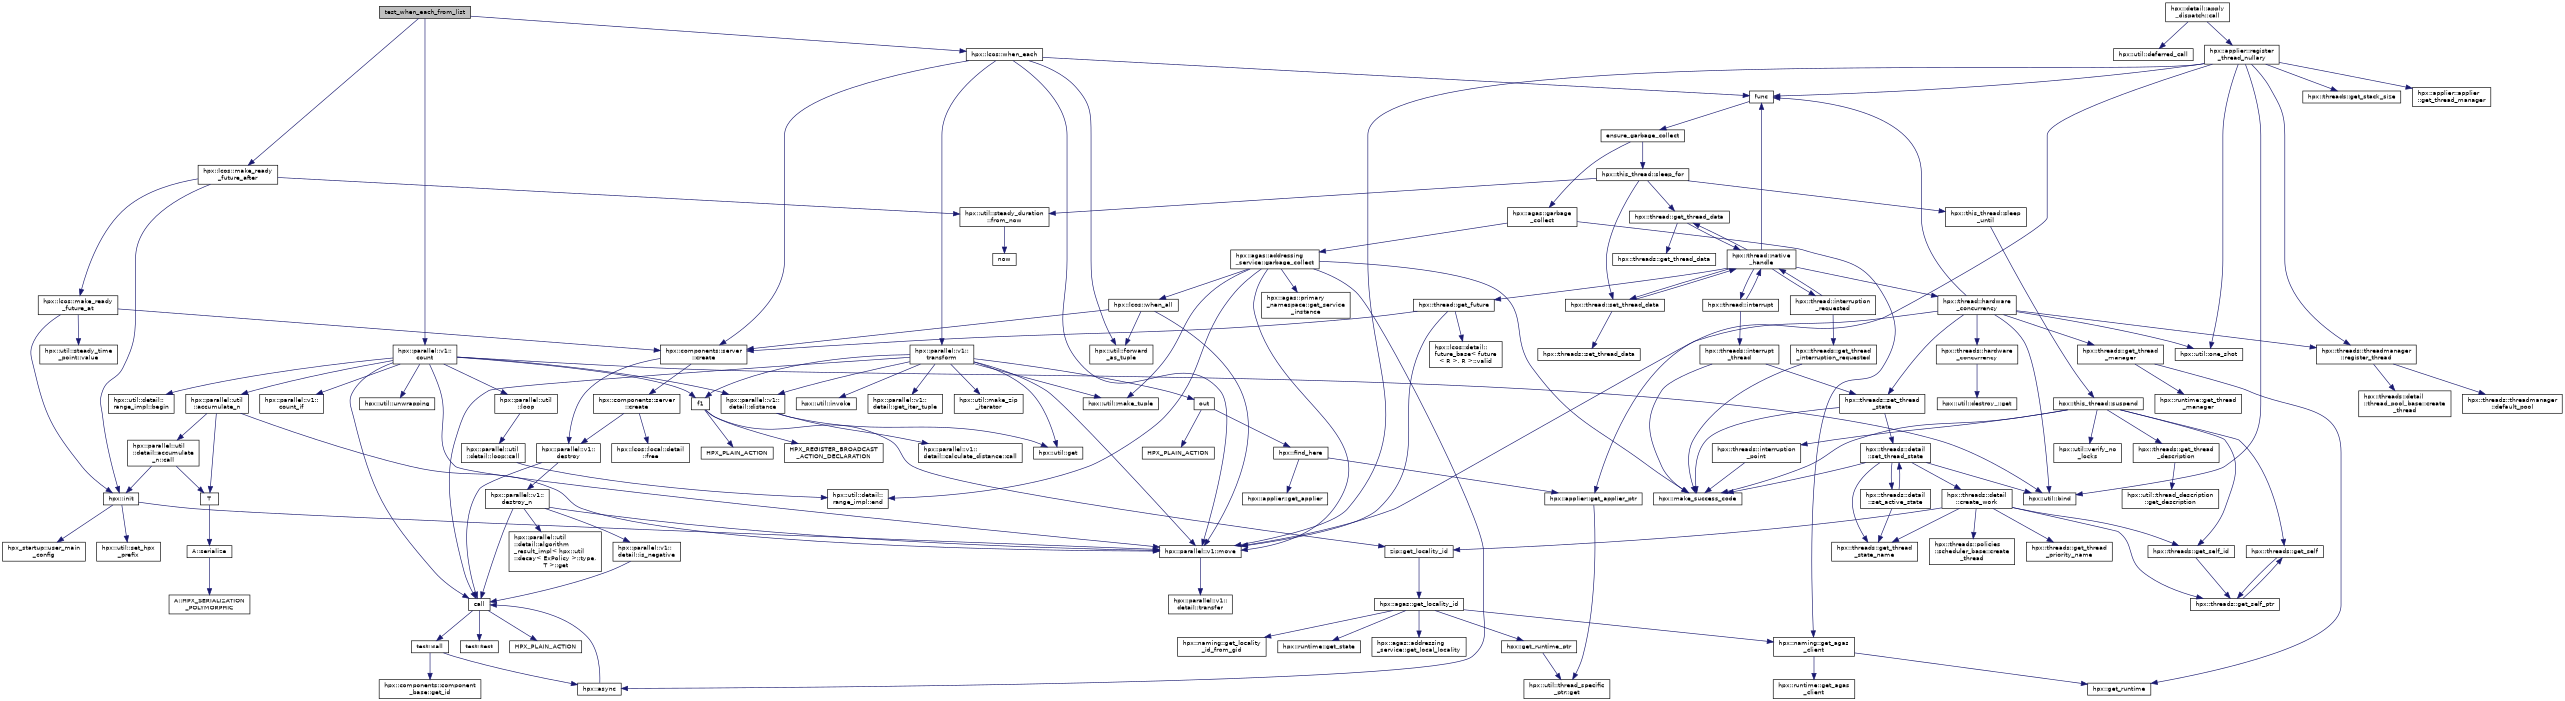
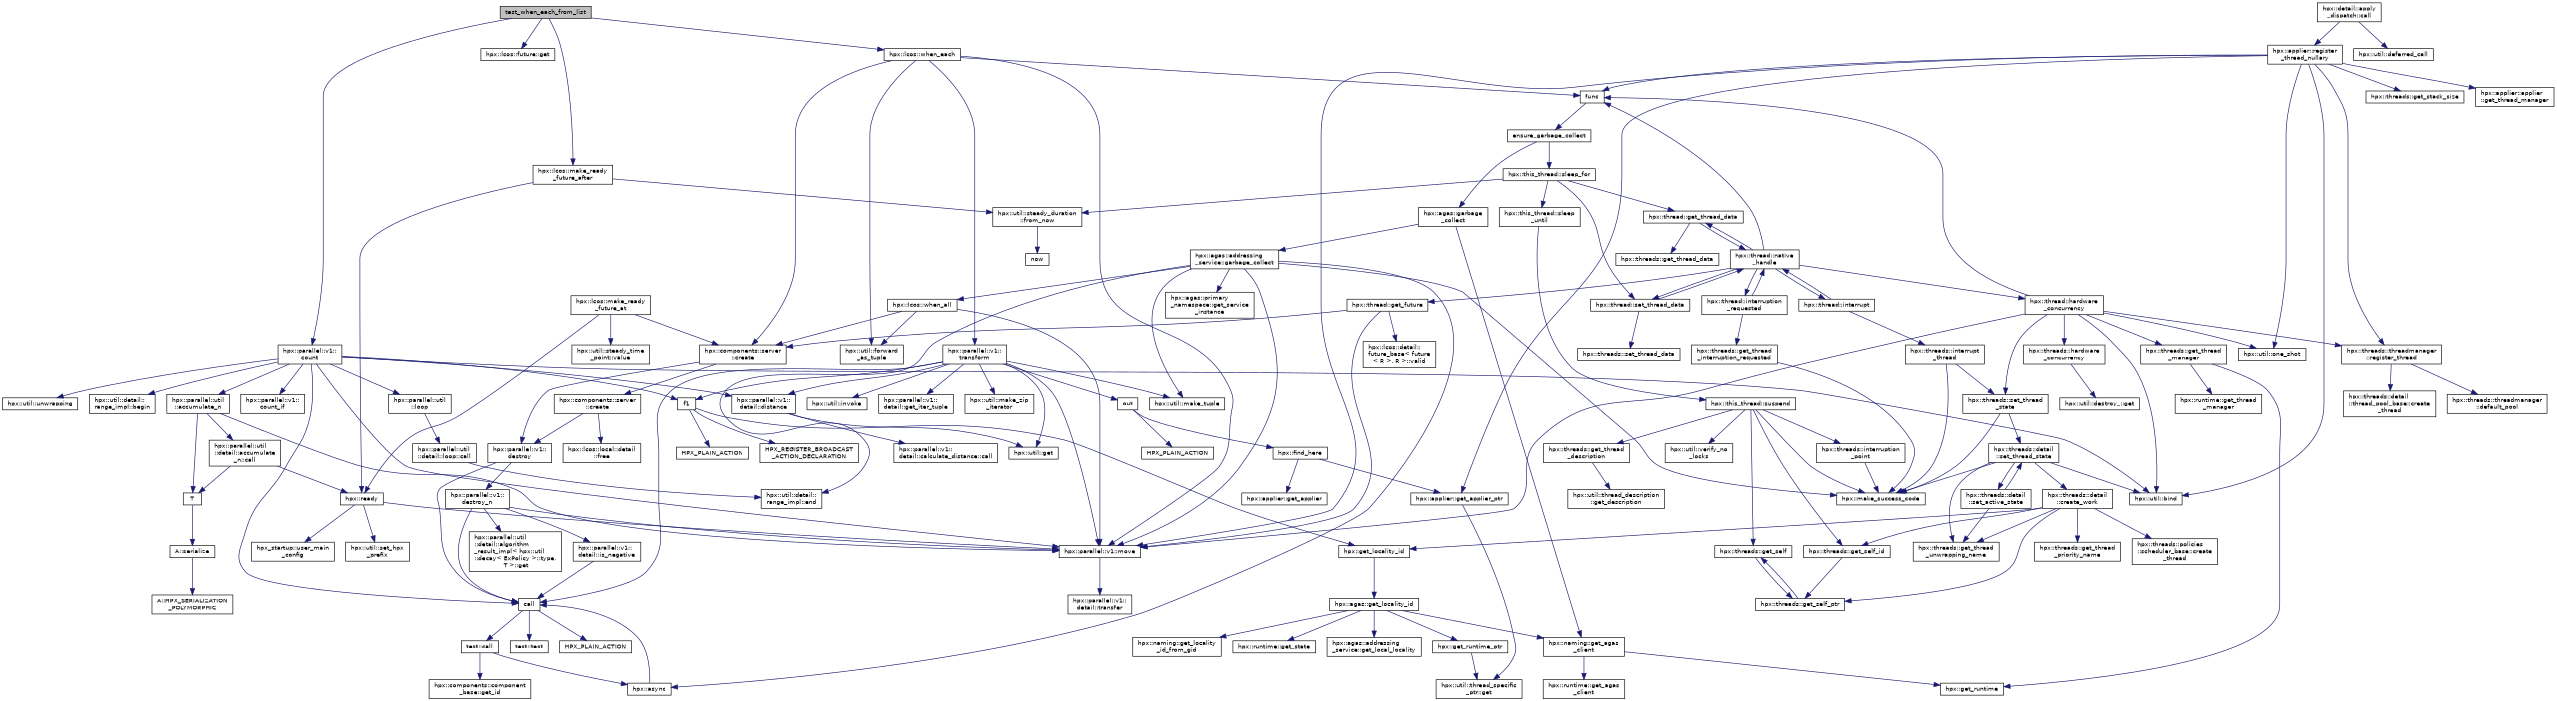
none -> (518, 55)
(120, 213) -> none
(121, 499) -> (362, 499)
(1419, 552) -> (1374, 552)
(1875, 552) -> (1956, 552)
